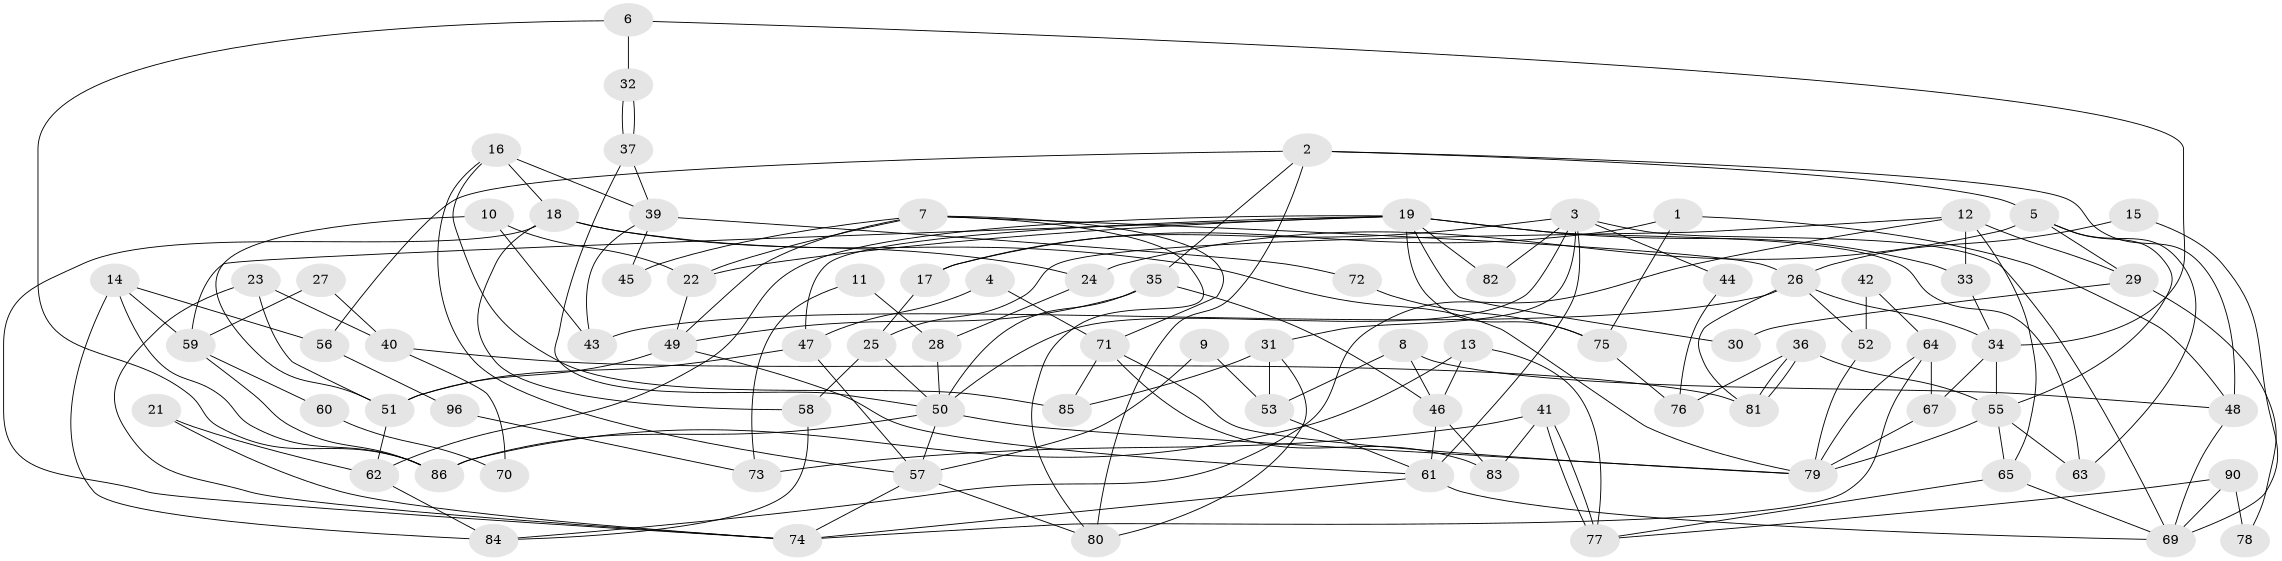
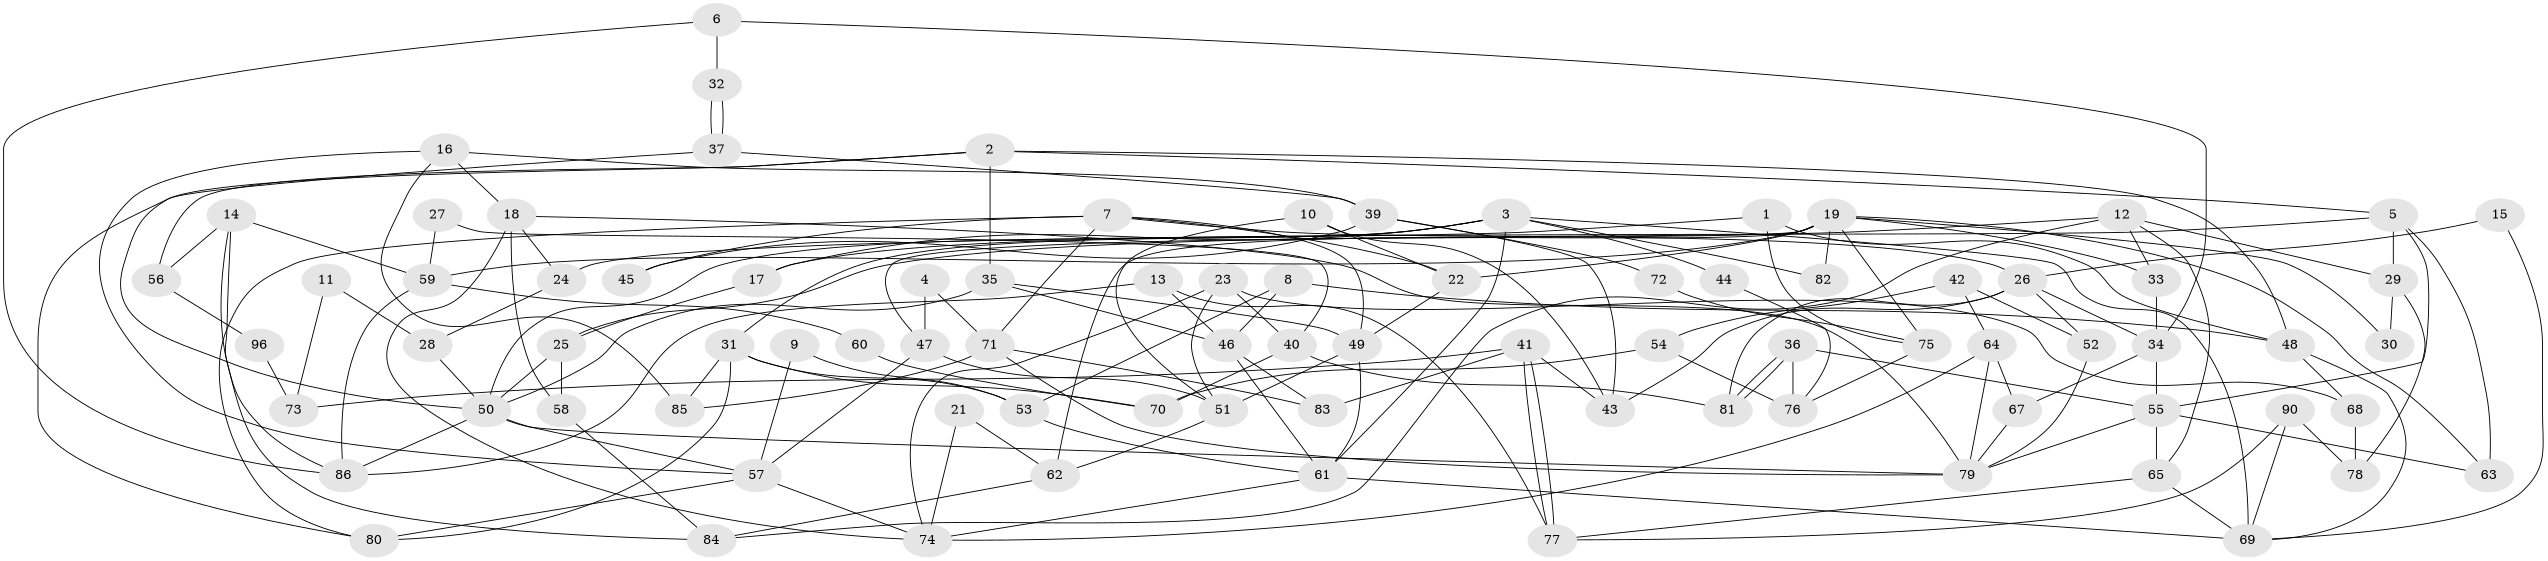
none -> (1659, 345)
none -> (1568, 378)
none -> (911, 385)
none -> (2355, 410)
